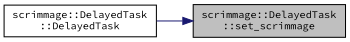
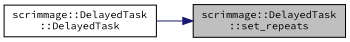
(269, 21) -> (269, 21)
